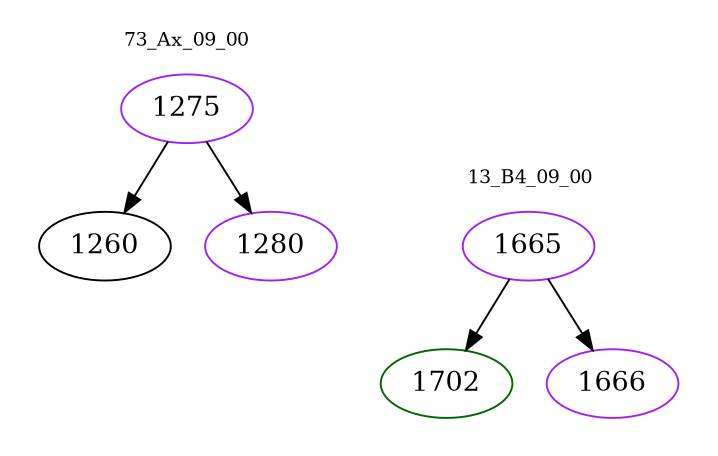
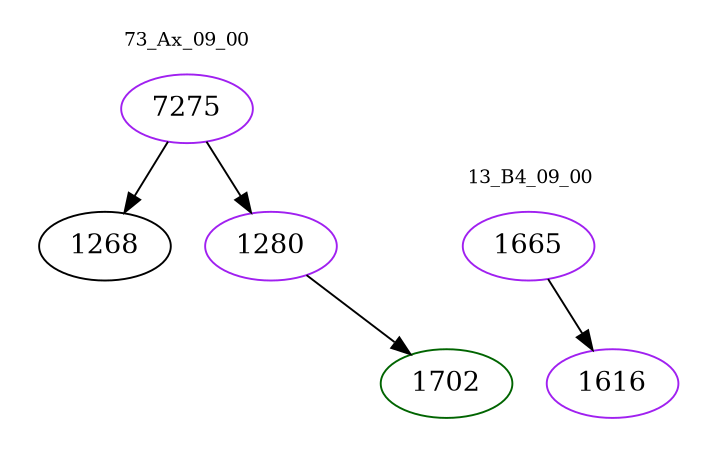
(187, 109) -> (187, 109)
(105, 246) -> (105, 246)
(493, 306) -> (351, 309)
(613, 384) -> (613, 384)
